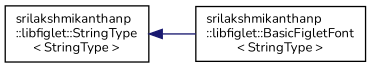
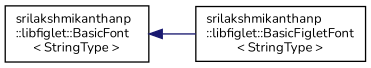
(77, 34) -> (77, 34)
